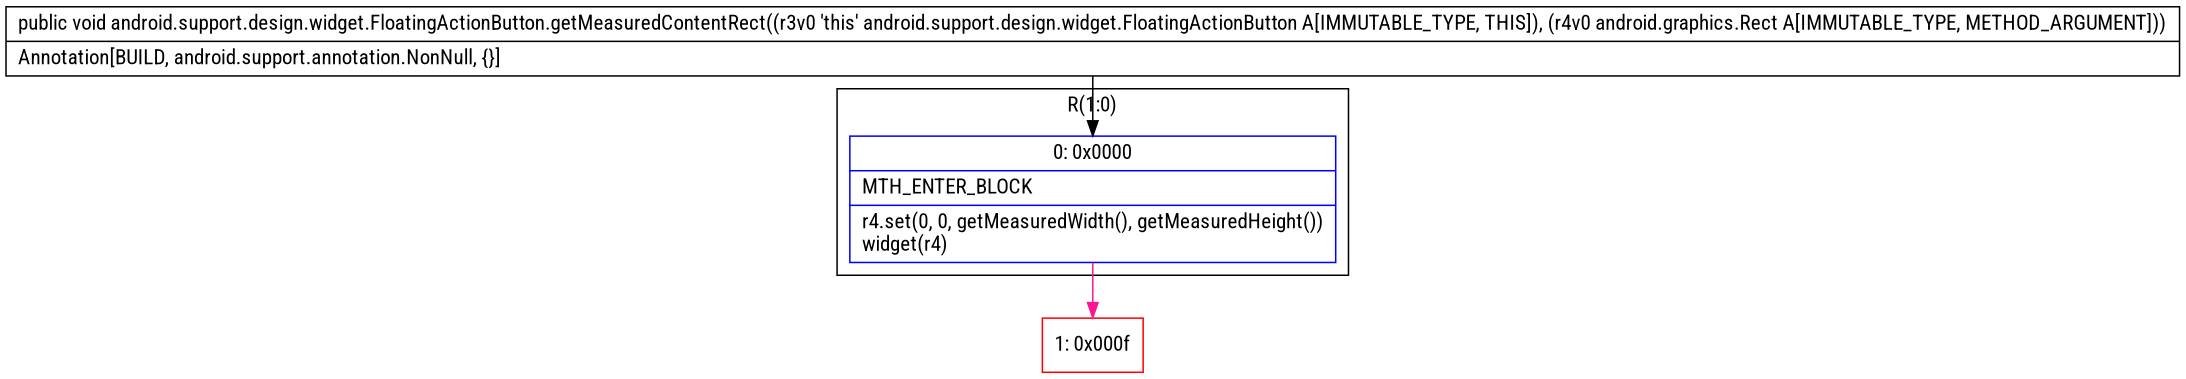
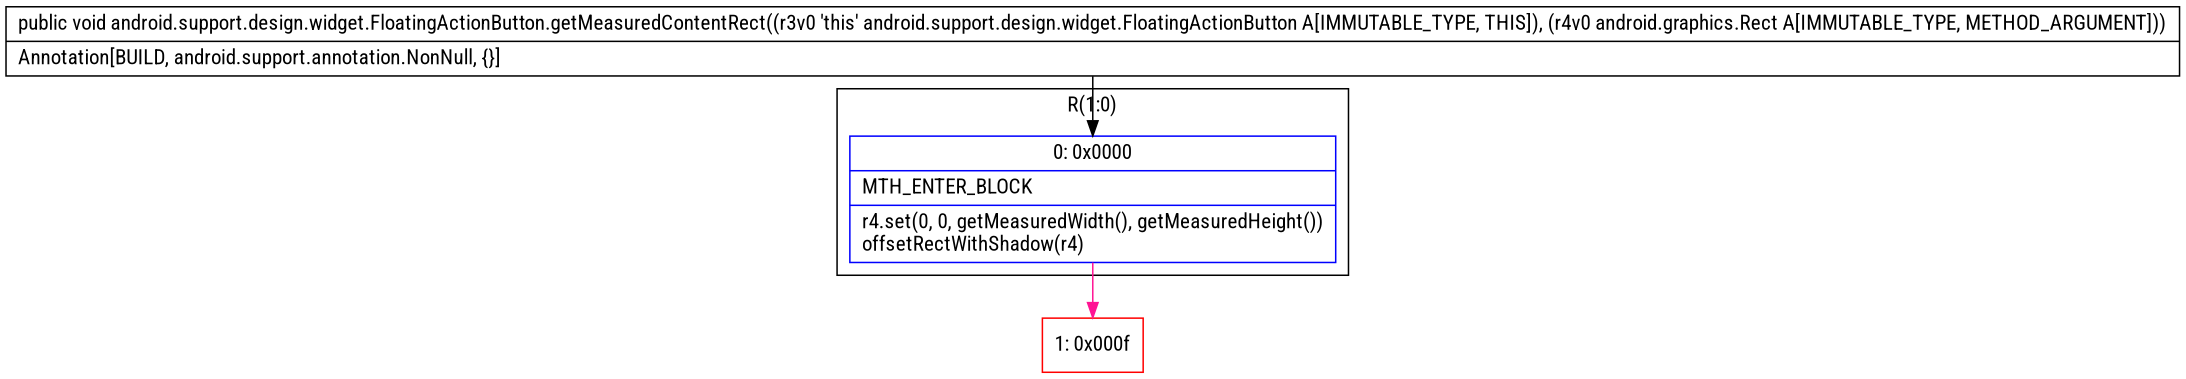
(906, 244) -> (973, 244)
